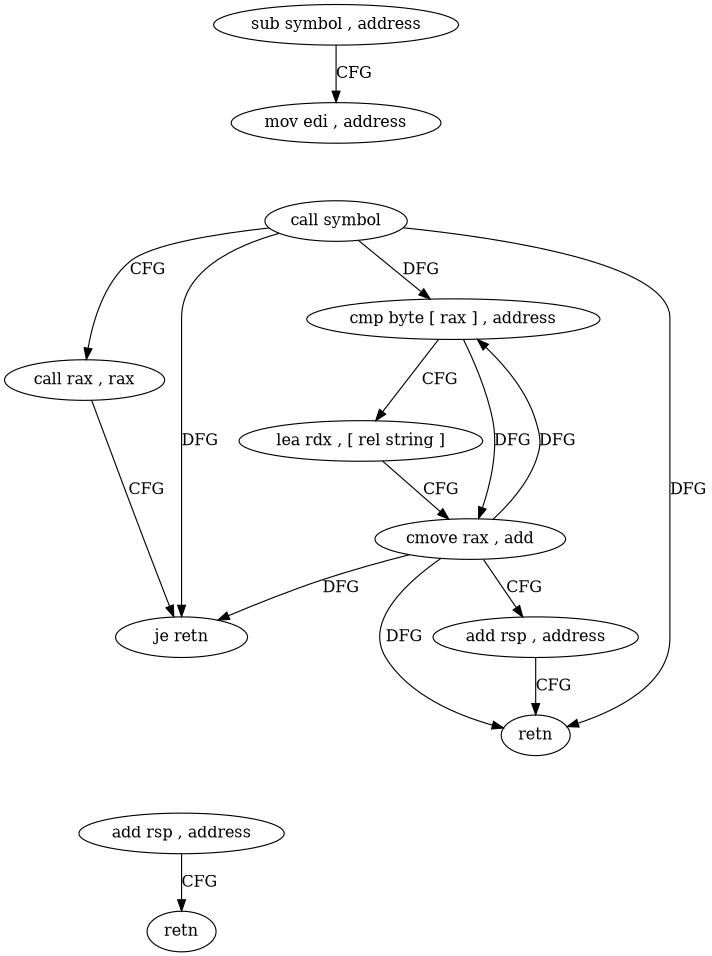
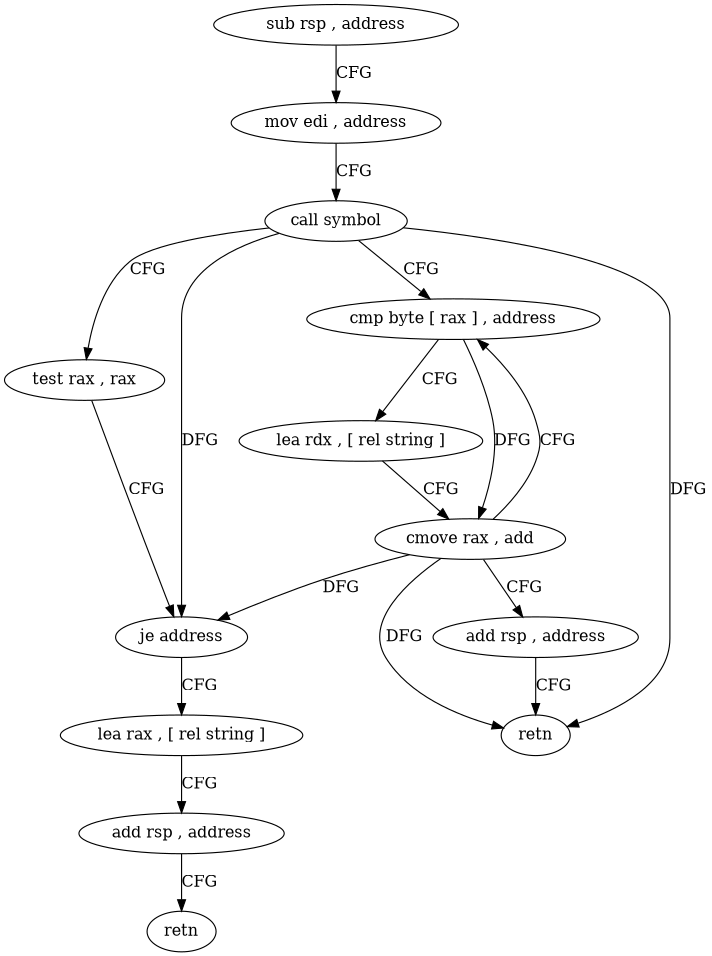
(336, 25) -> (336, 25)
none -> (336, 166)
(421, 270) -> (421, 270)
(85, 380) -> (85, 380)
(558, 441) -> (558, 441)
(182, 637) -> (182, 637)
none -> (182, 735)
